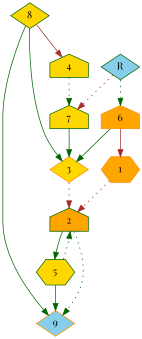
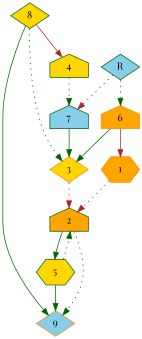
(34, 94) -> (34, 94)
(69, 118) -> (69, 118)
